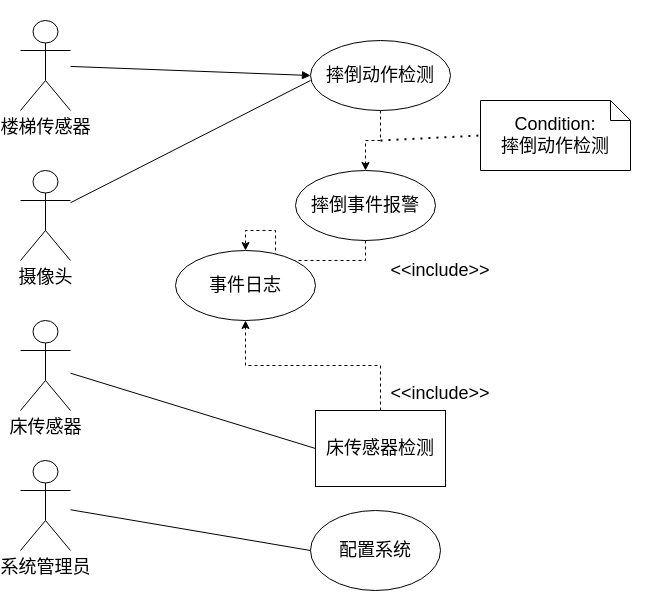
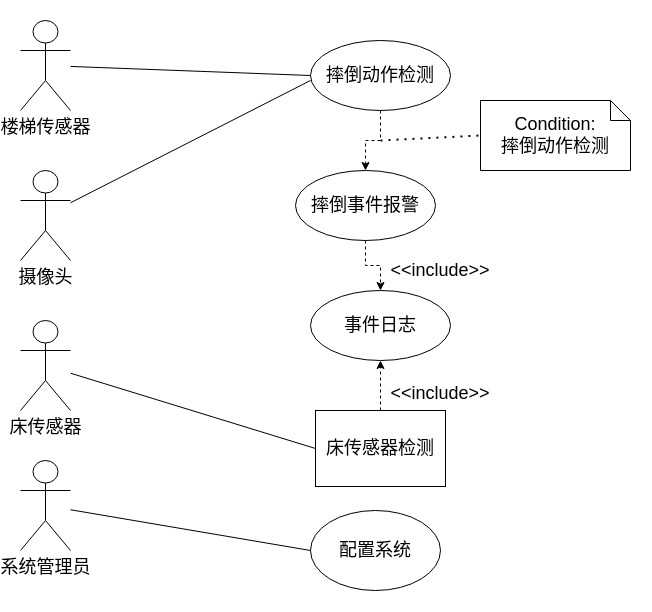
(301, 75) -> (304, 75)
(246, 286) -> (381, 326)
